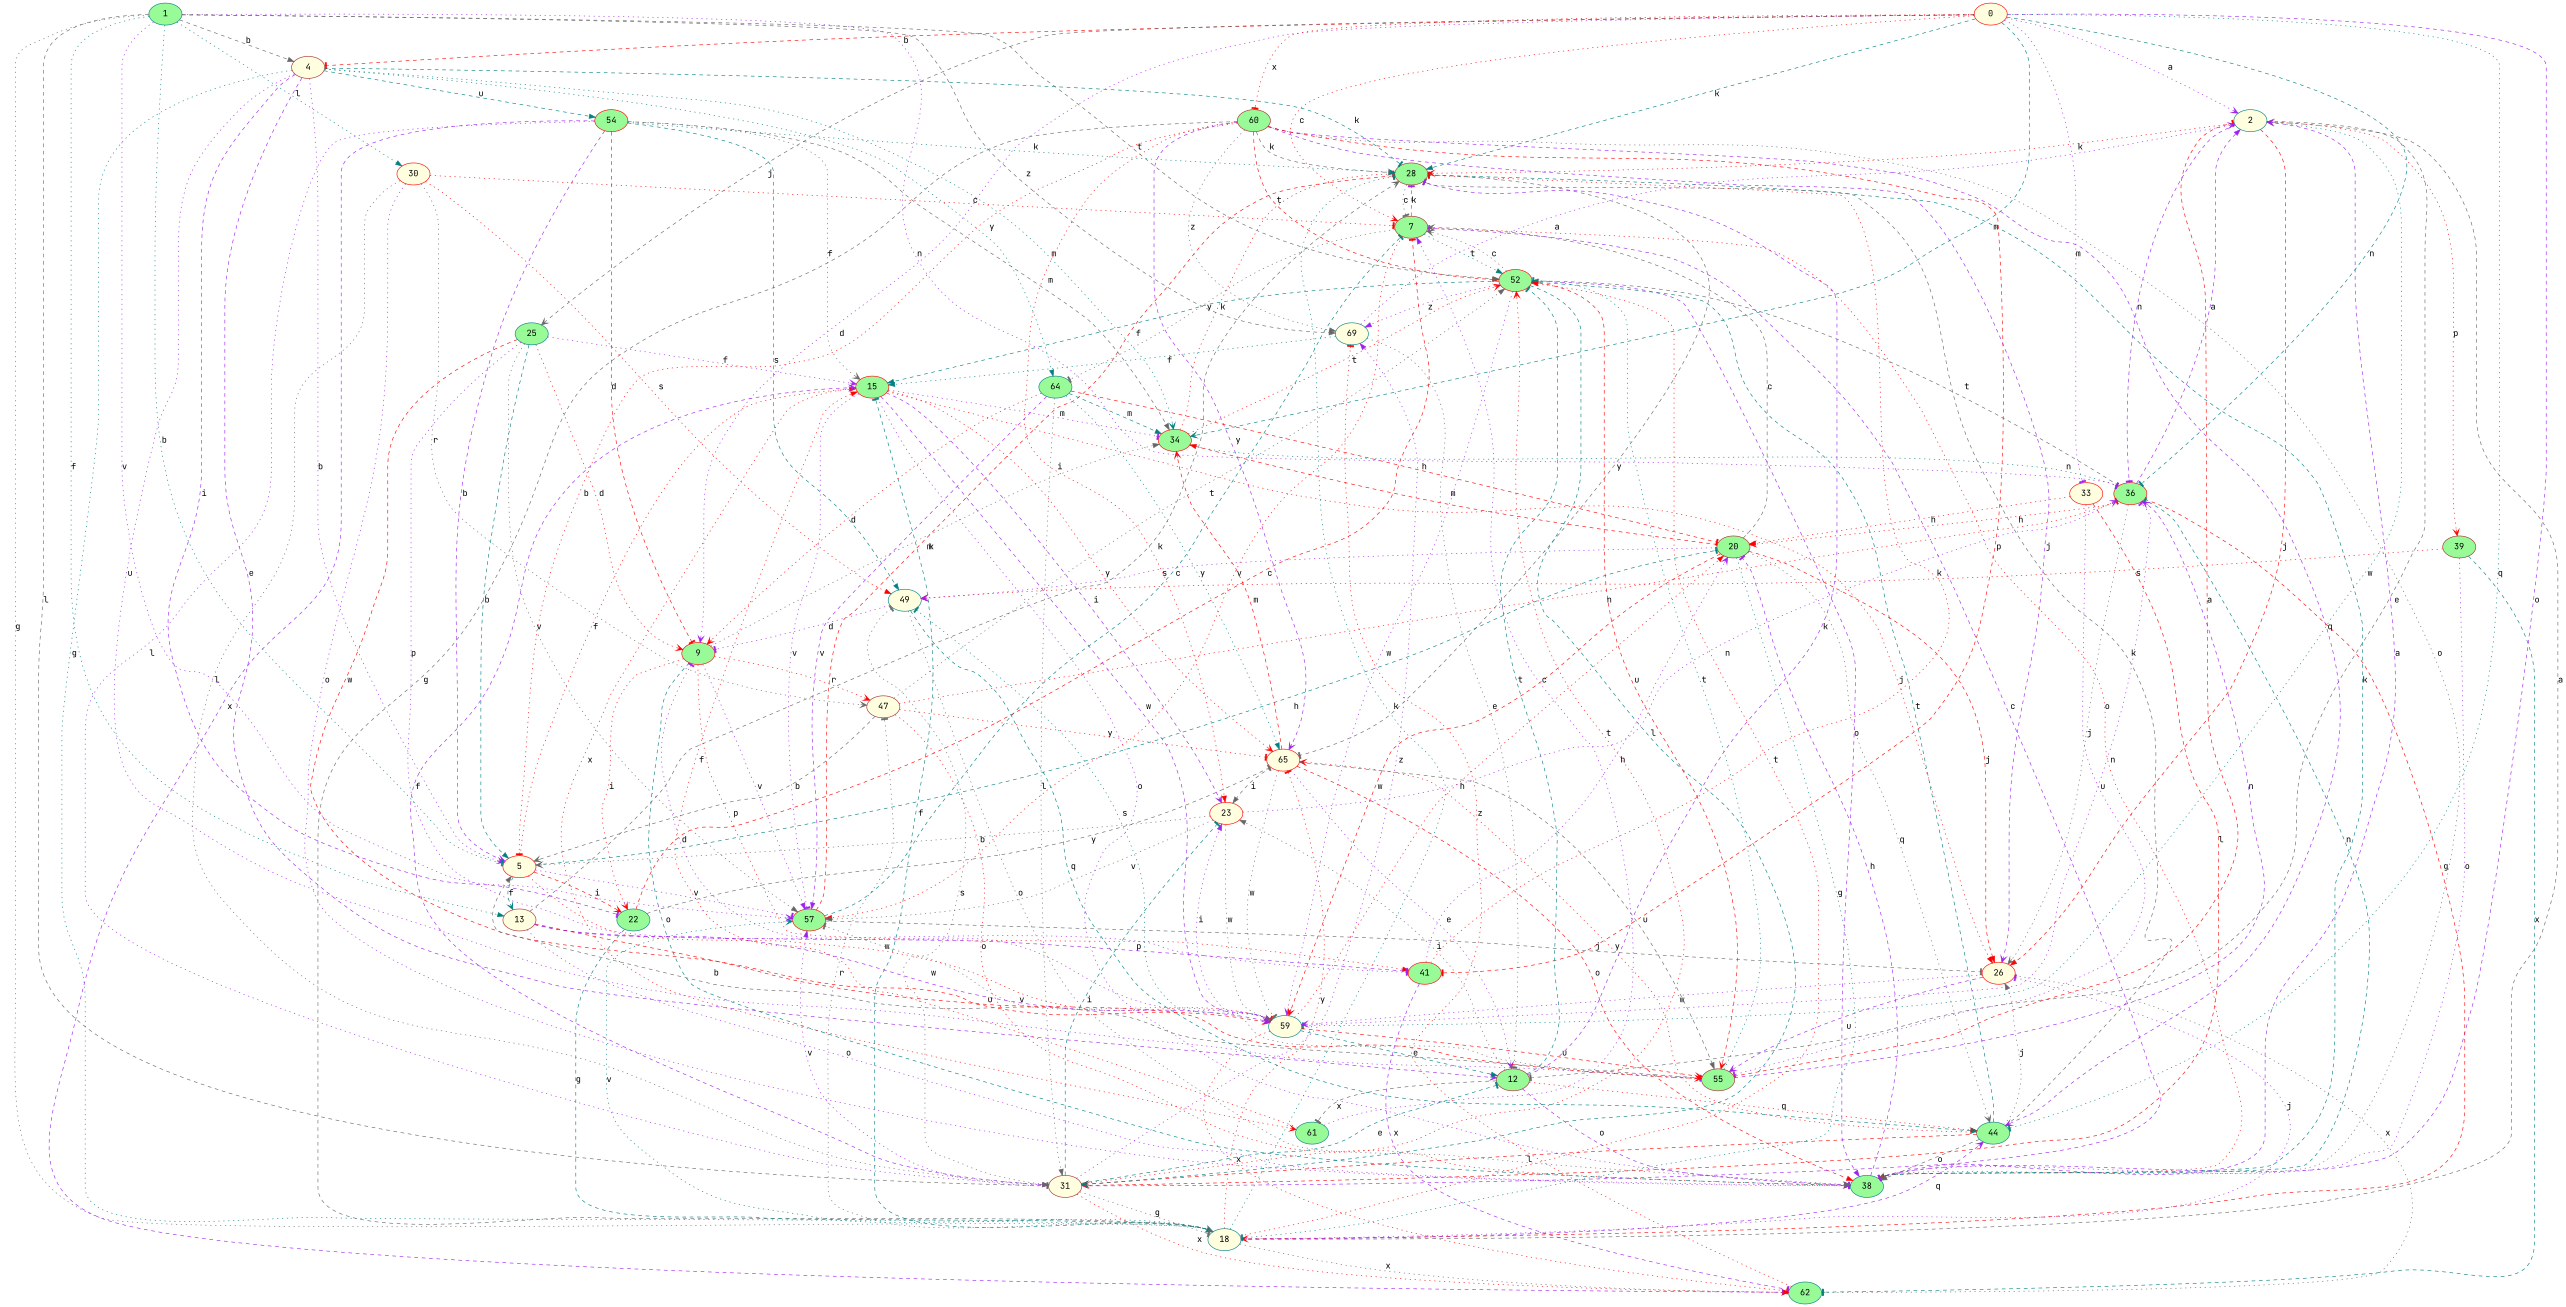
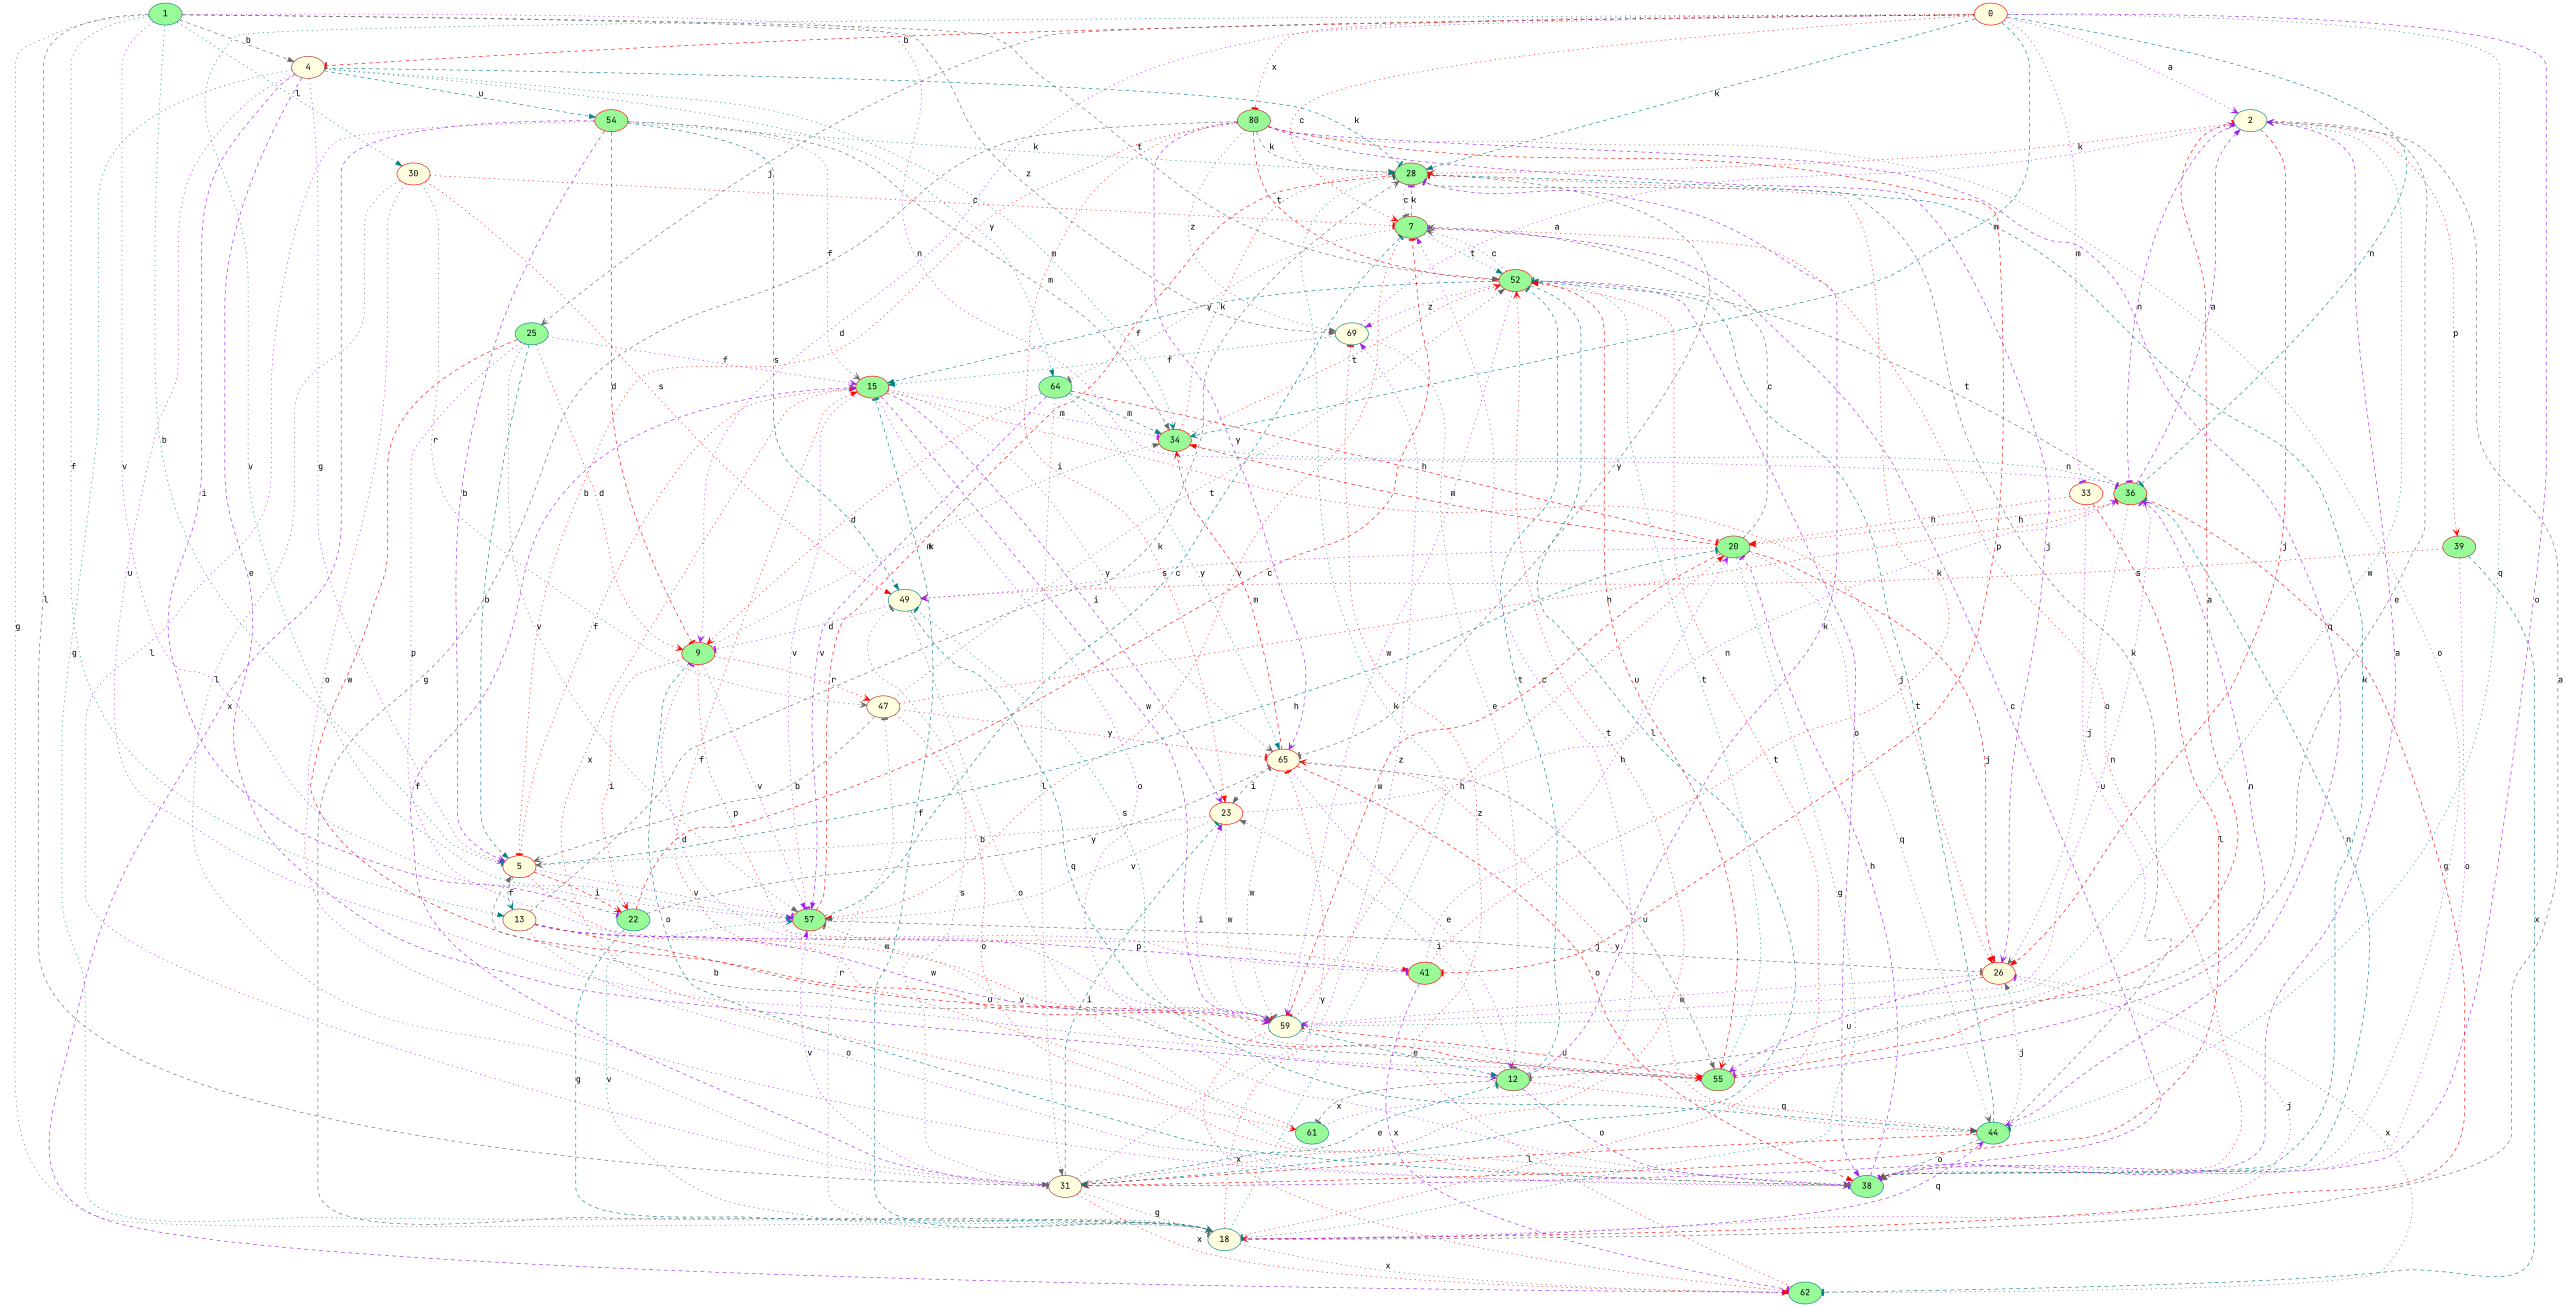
none -> (484, 26)
(1254, 121) -> (1254, 121)
(321, 467) -> (321, 467)
(1081, 543) -> (1081, 543)
(1439, 729) -> (1439, 729)
